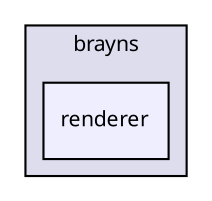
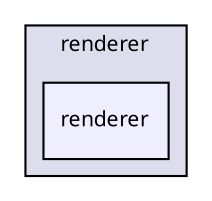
(106, 46) -> (106, 46)
